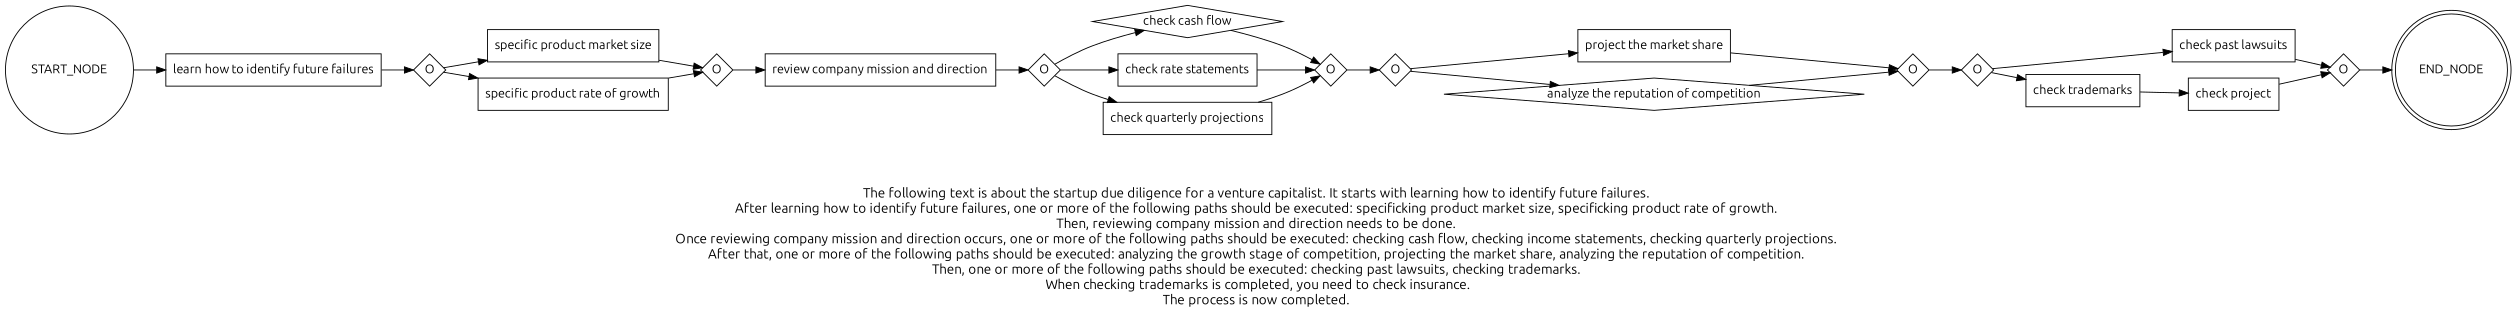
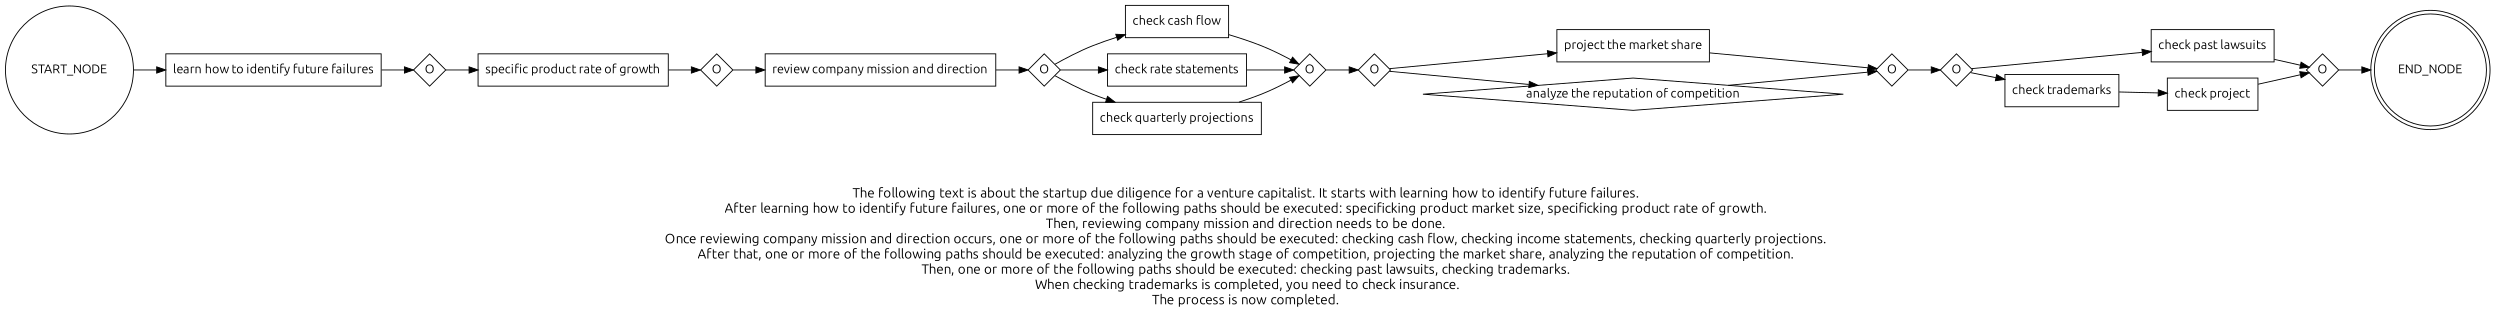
(1187, 22) -> (1177, 22)
(573, 46) -> none
